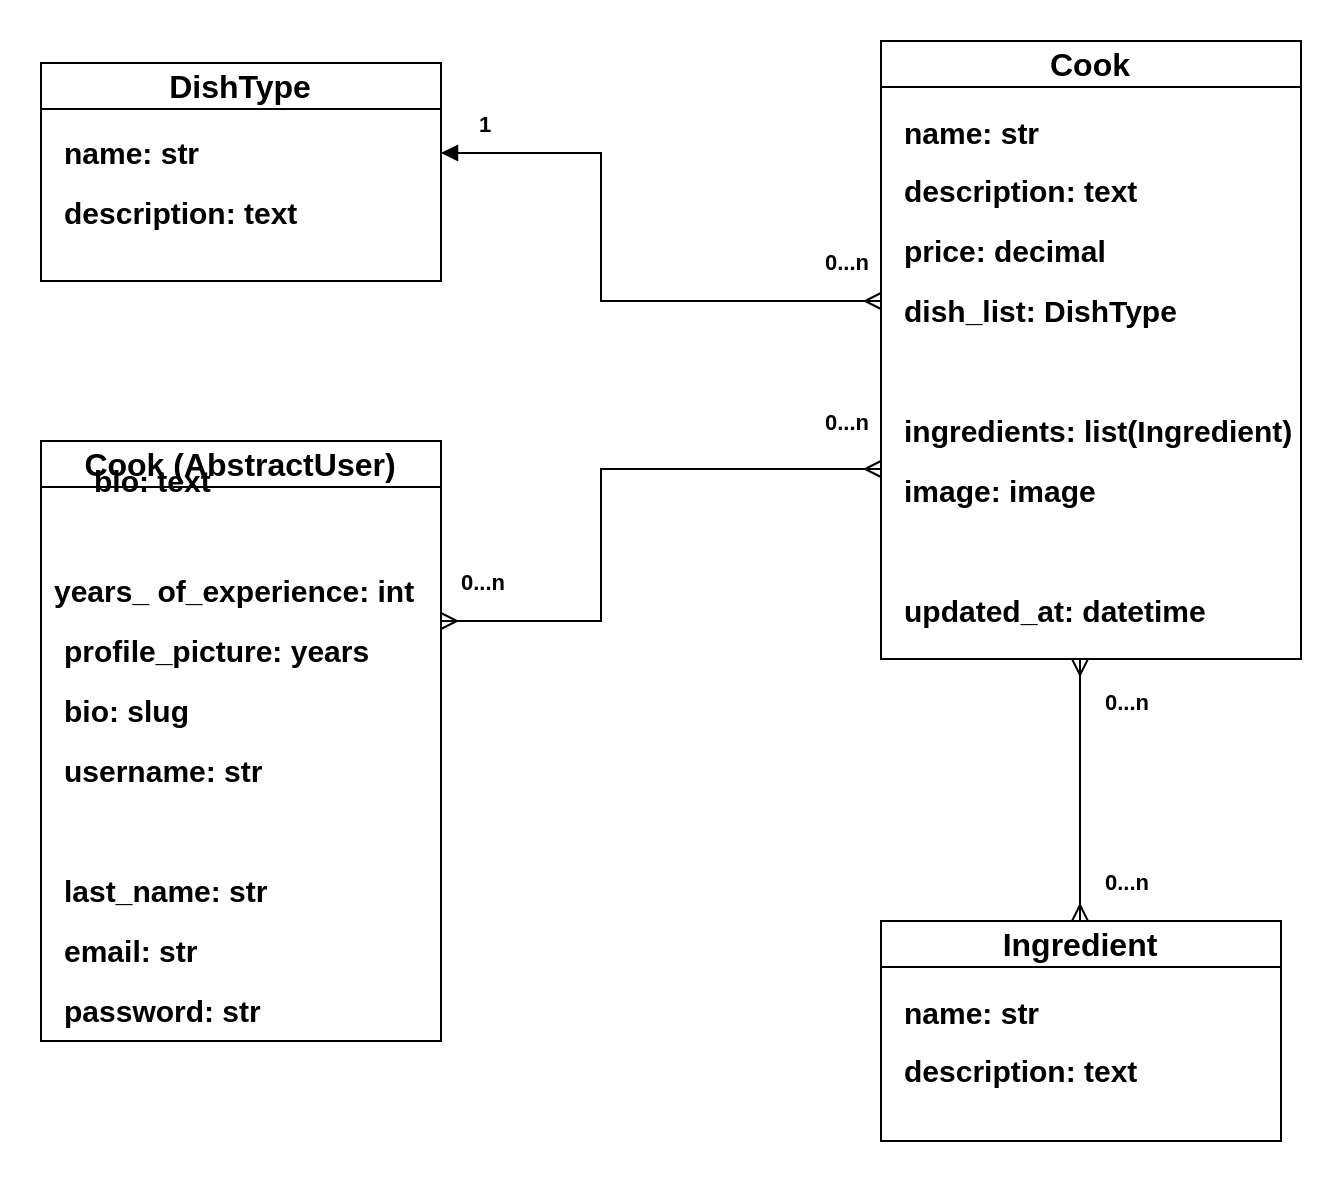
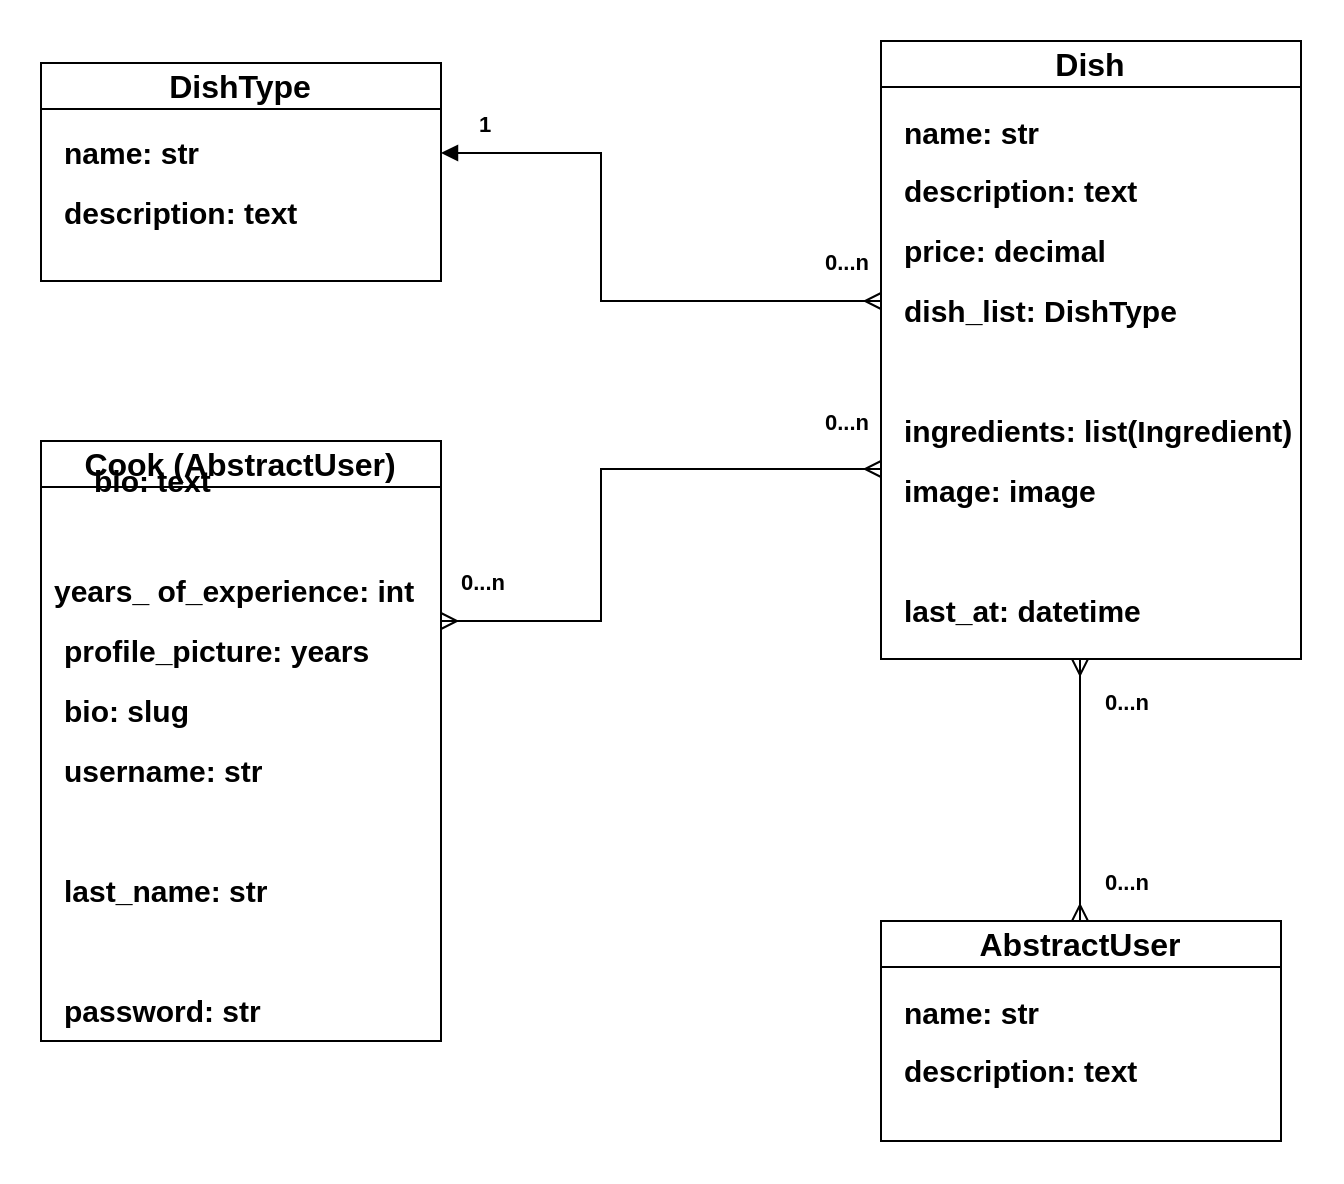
(1091, 65) -> (1091, 65)
(1061, 611) -> (1032, 611)
(1081, 945) -> (1081, 945)
(141, 951) -> none
